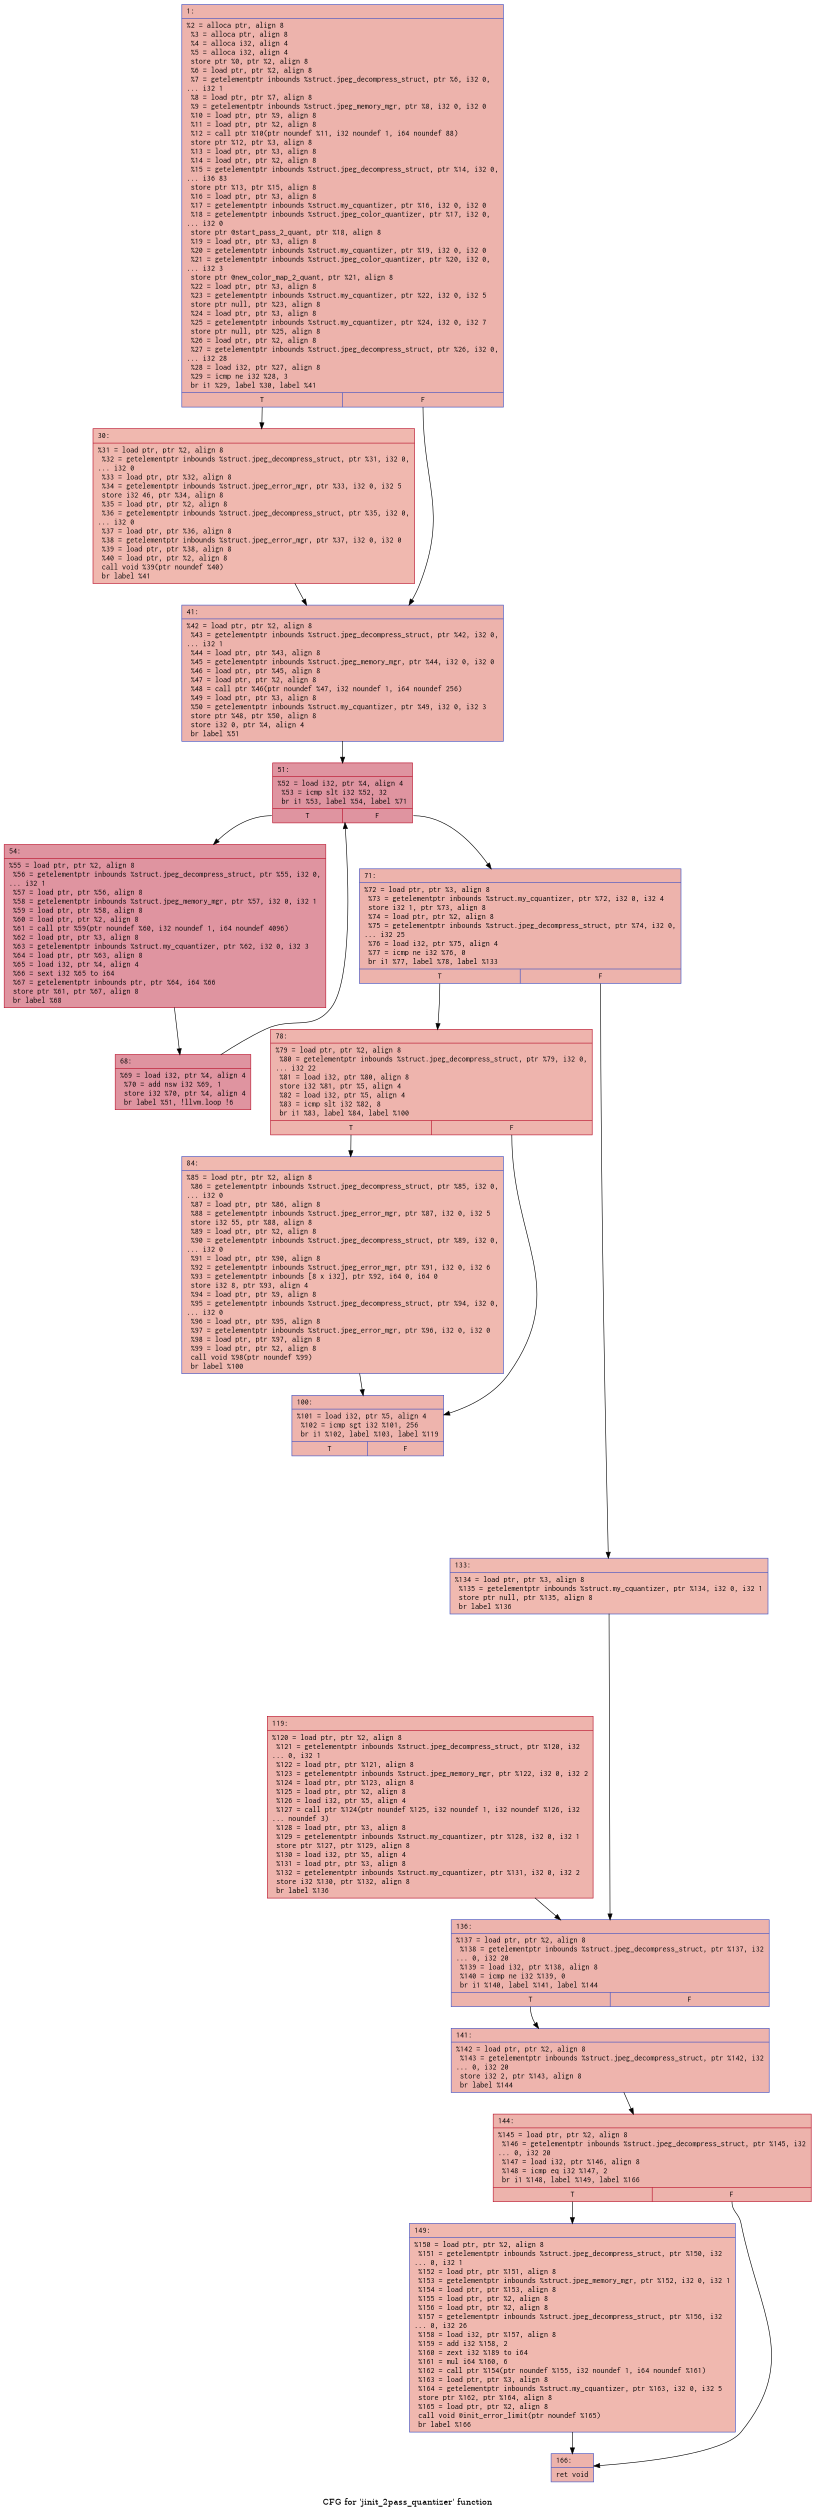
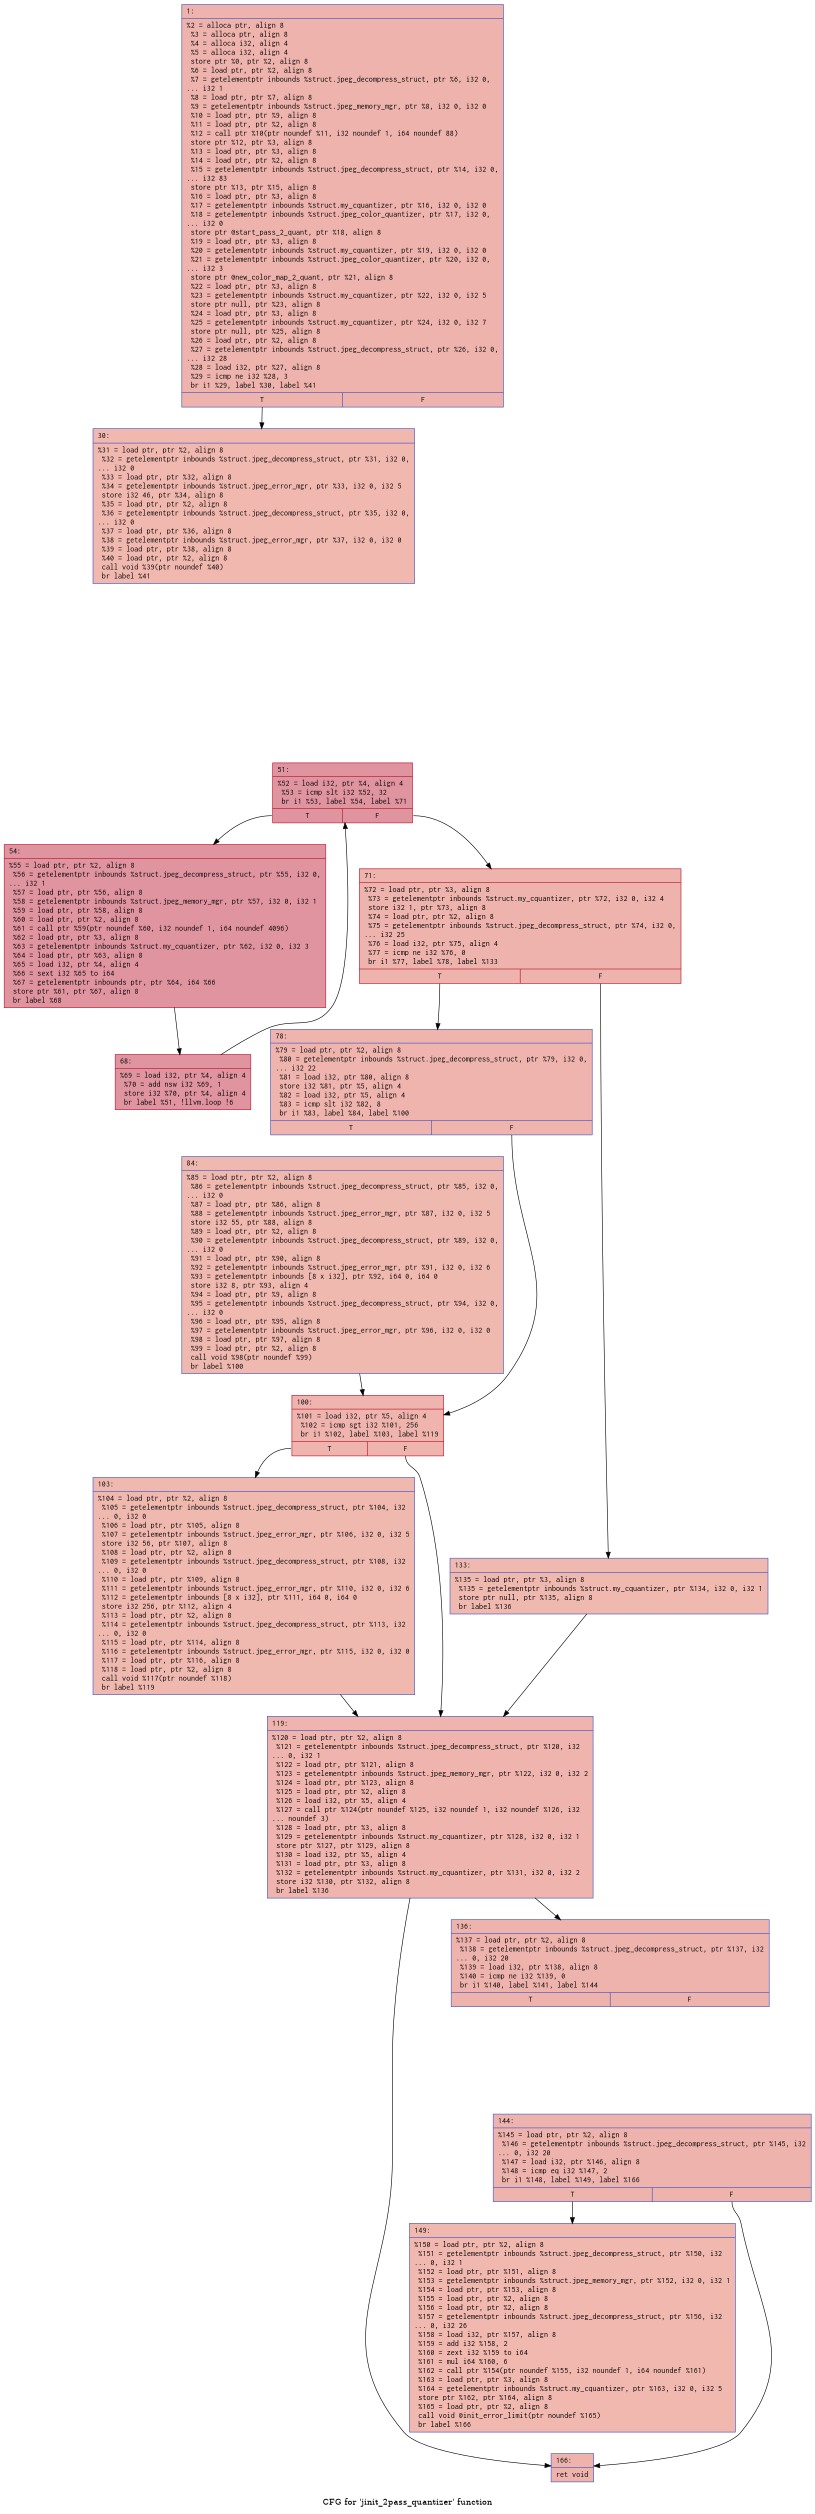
(207, 178) -> (207, 178)
(254, 506) -> (254, 506)
(343, 673) -> none
(520, 926) -> (520, 926)
(431, 1082) -> (431, 1082)
(351, 1143) -> none
(368, 1426) -> (368, 1426)
none -> (440, 1580)
(520, 1580) -> (520, 1580)
none -> (254, 1586)
(610, 1764) -> (547, 1663)
(430, 1807) -> (430, 1807)
(610, 2060) -> none
(652, 2158) -> (652, 2158)
(471, 2353) -> (471, 2353)
(572, 2440) -> (382, 2243)
